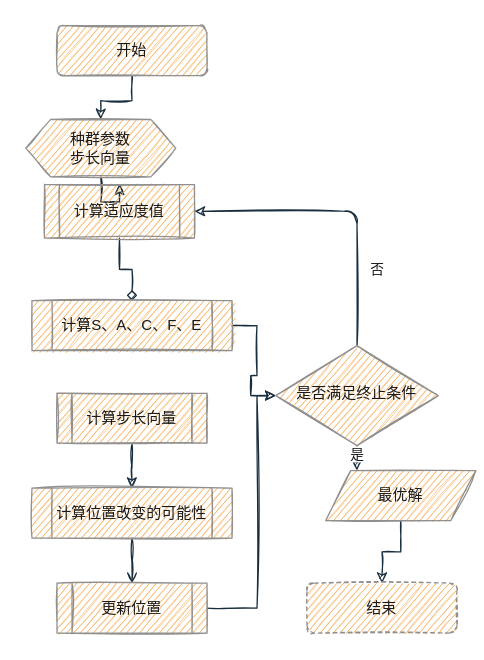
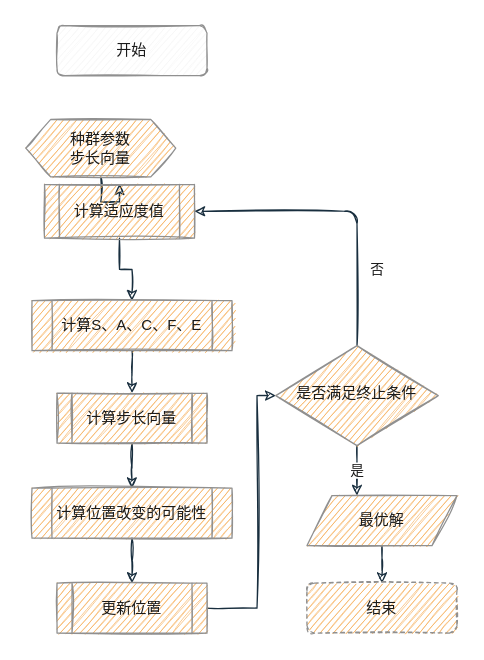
(132, 51) -> (132, 51)
(124, 101) -> none
(132, 290) -> (132, 291)
(257, 352) -> (132, 375)
(401, 496) -> (382, 521)
(132, 575) -> (132, 573)
